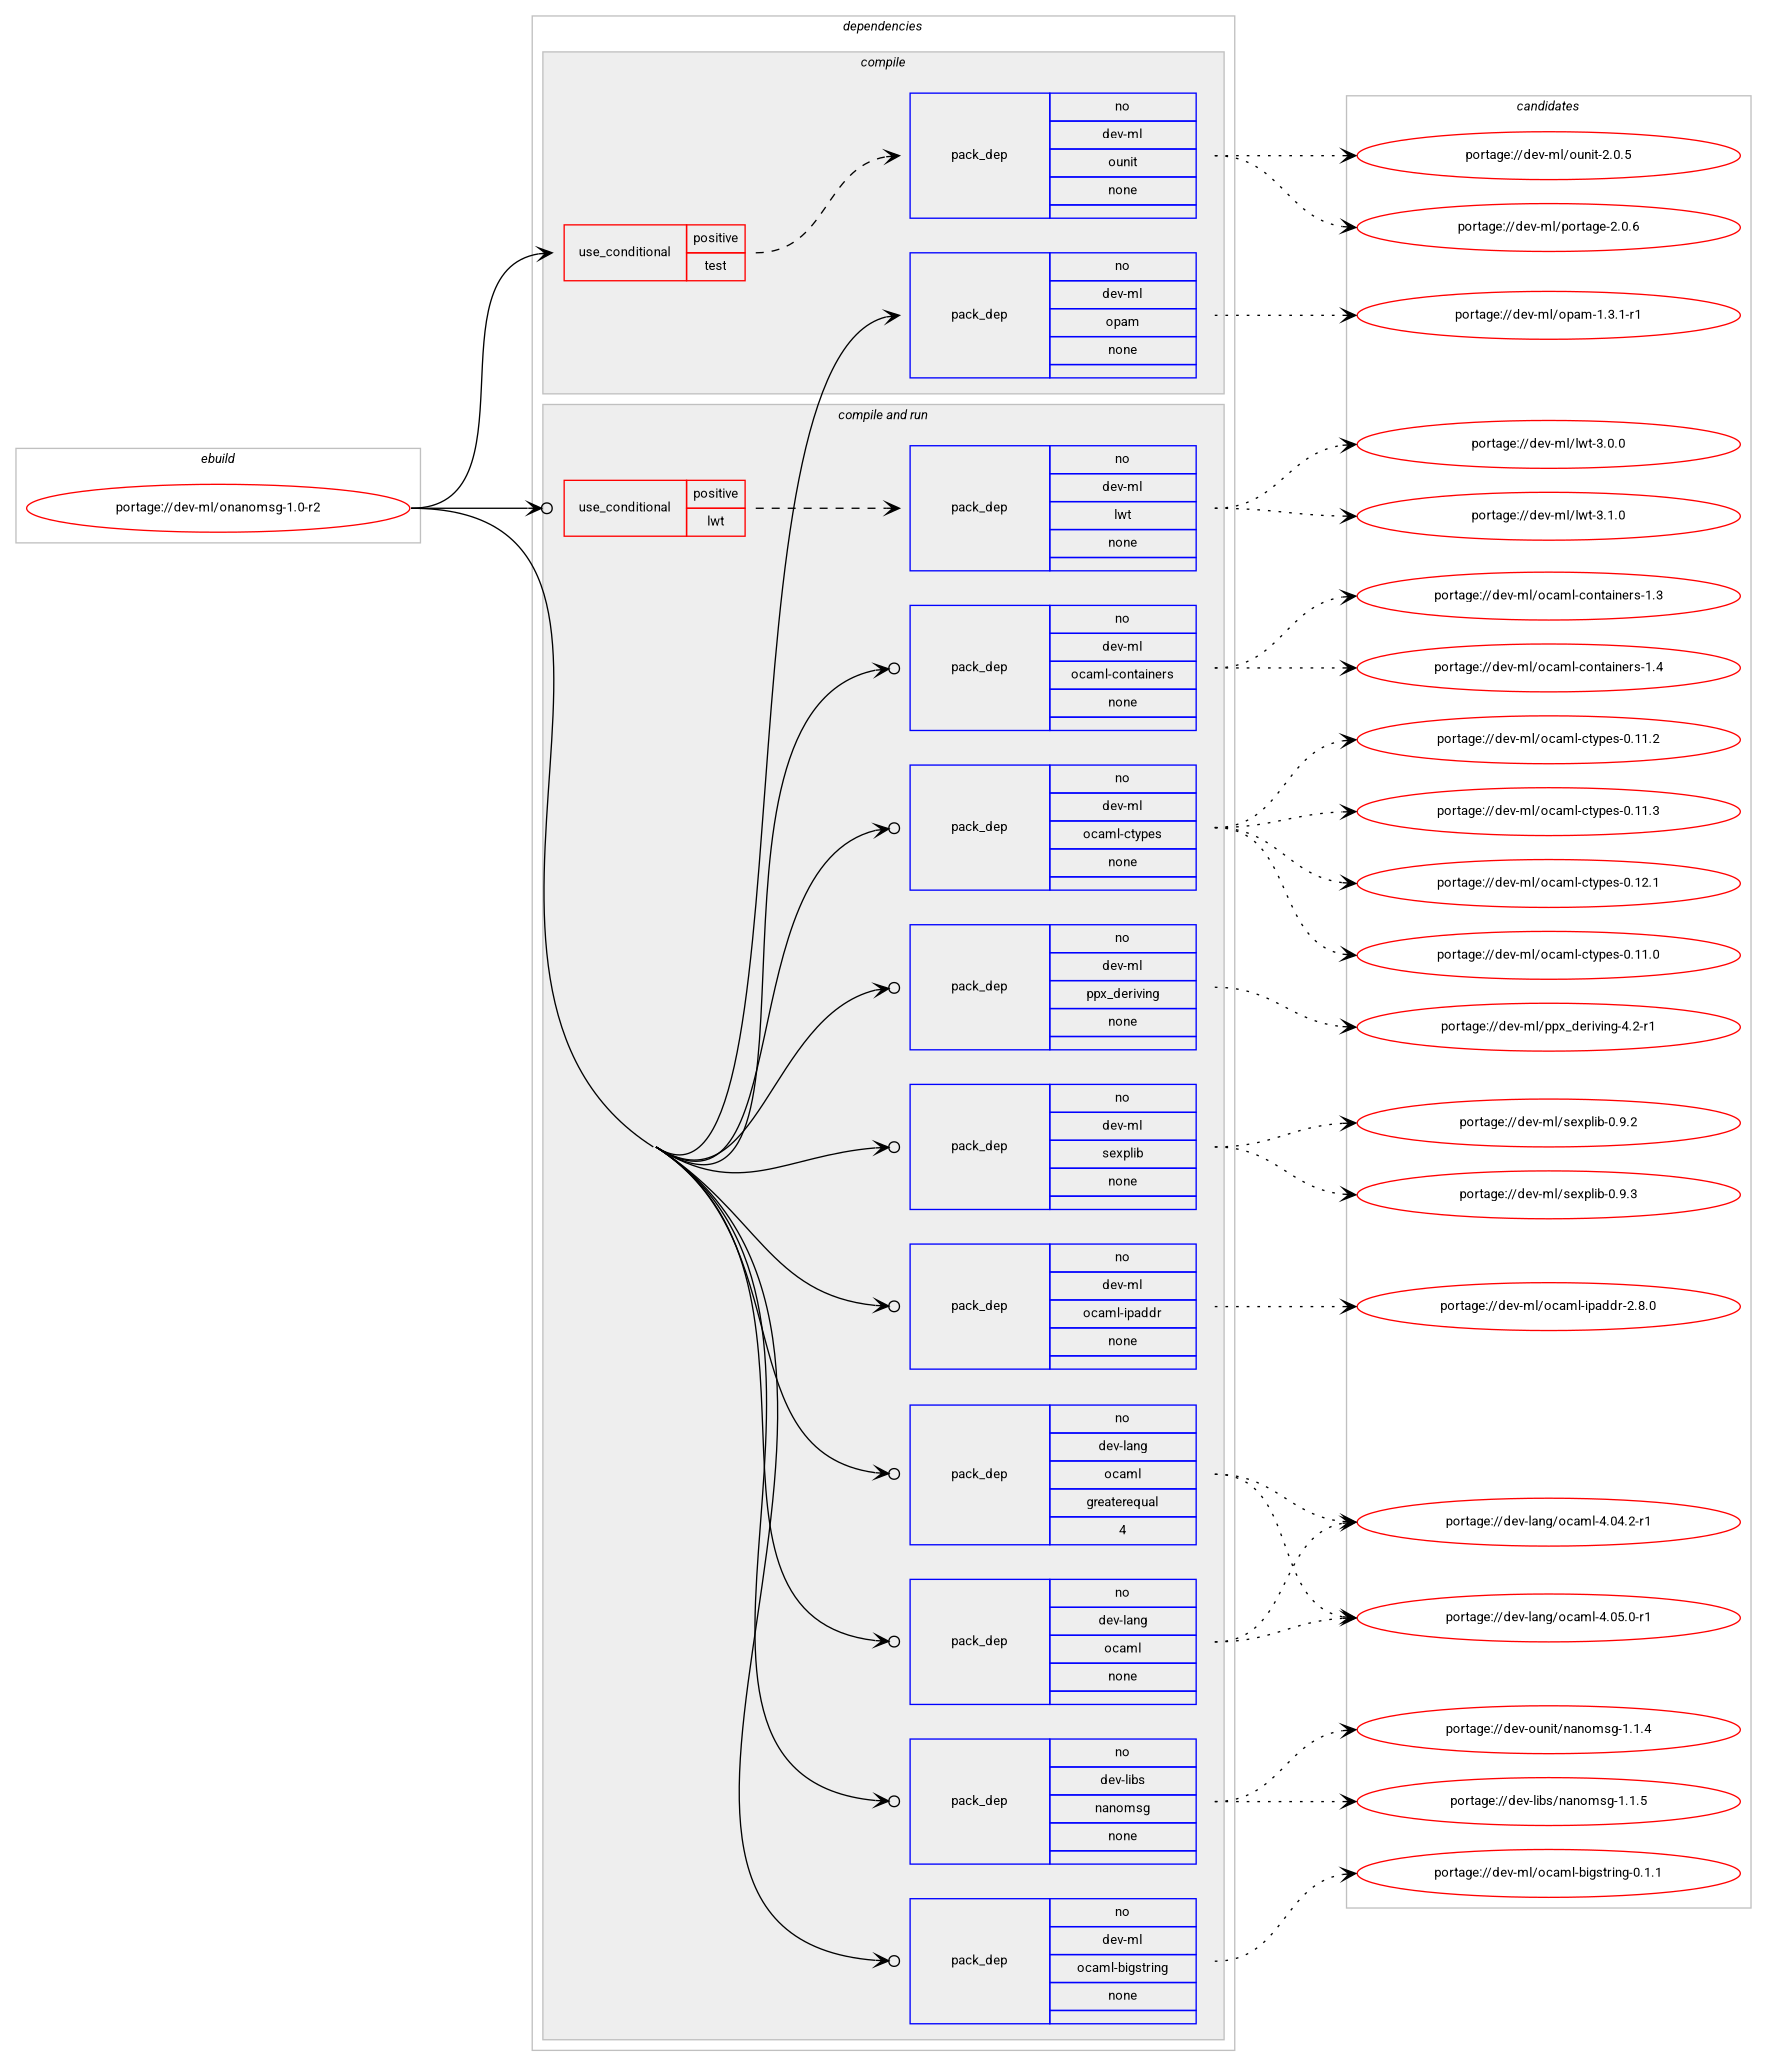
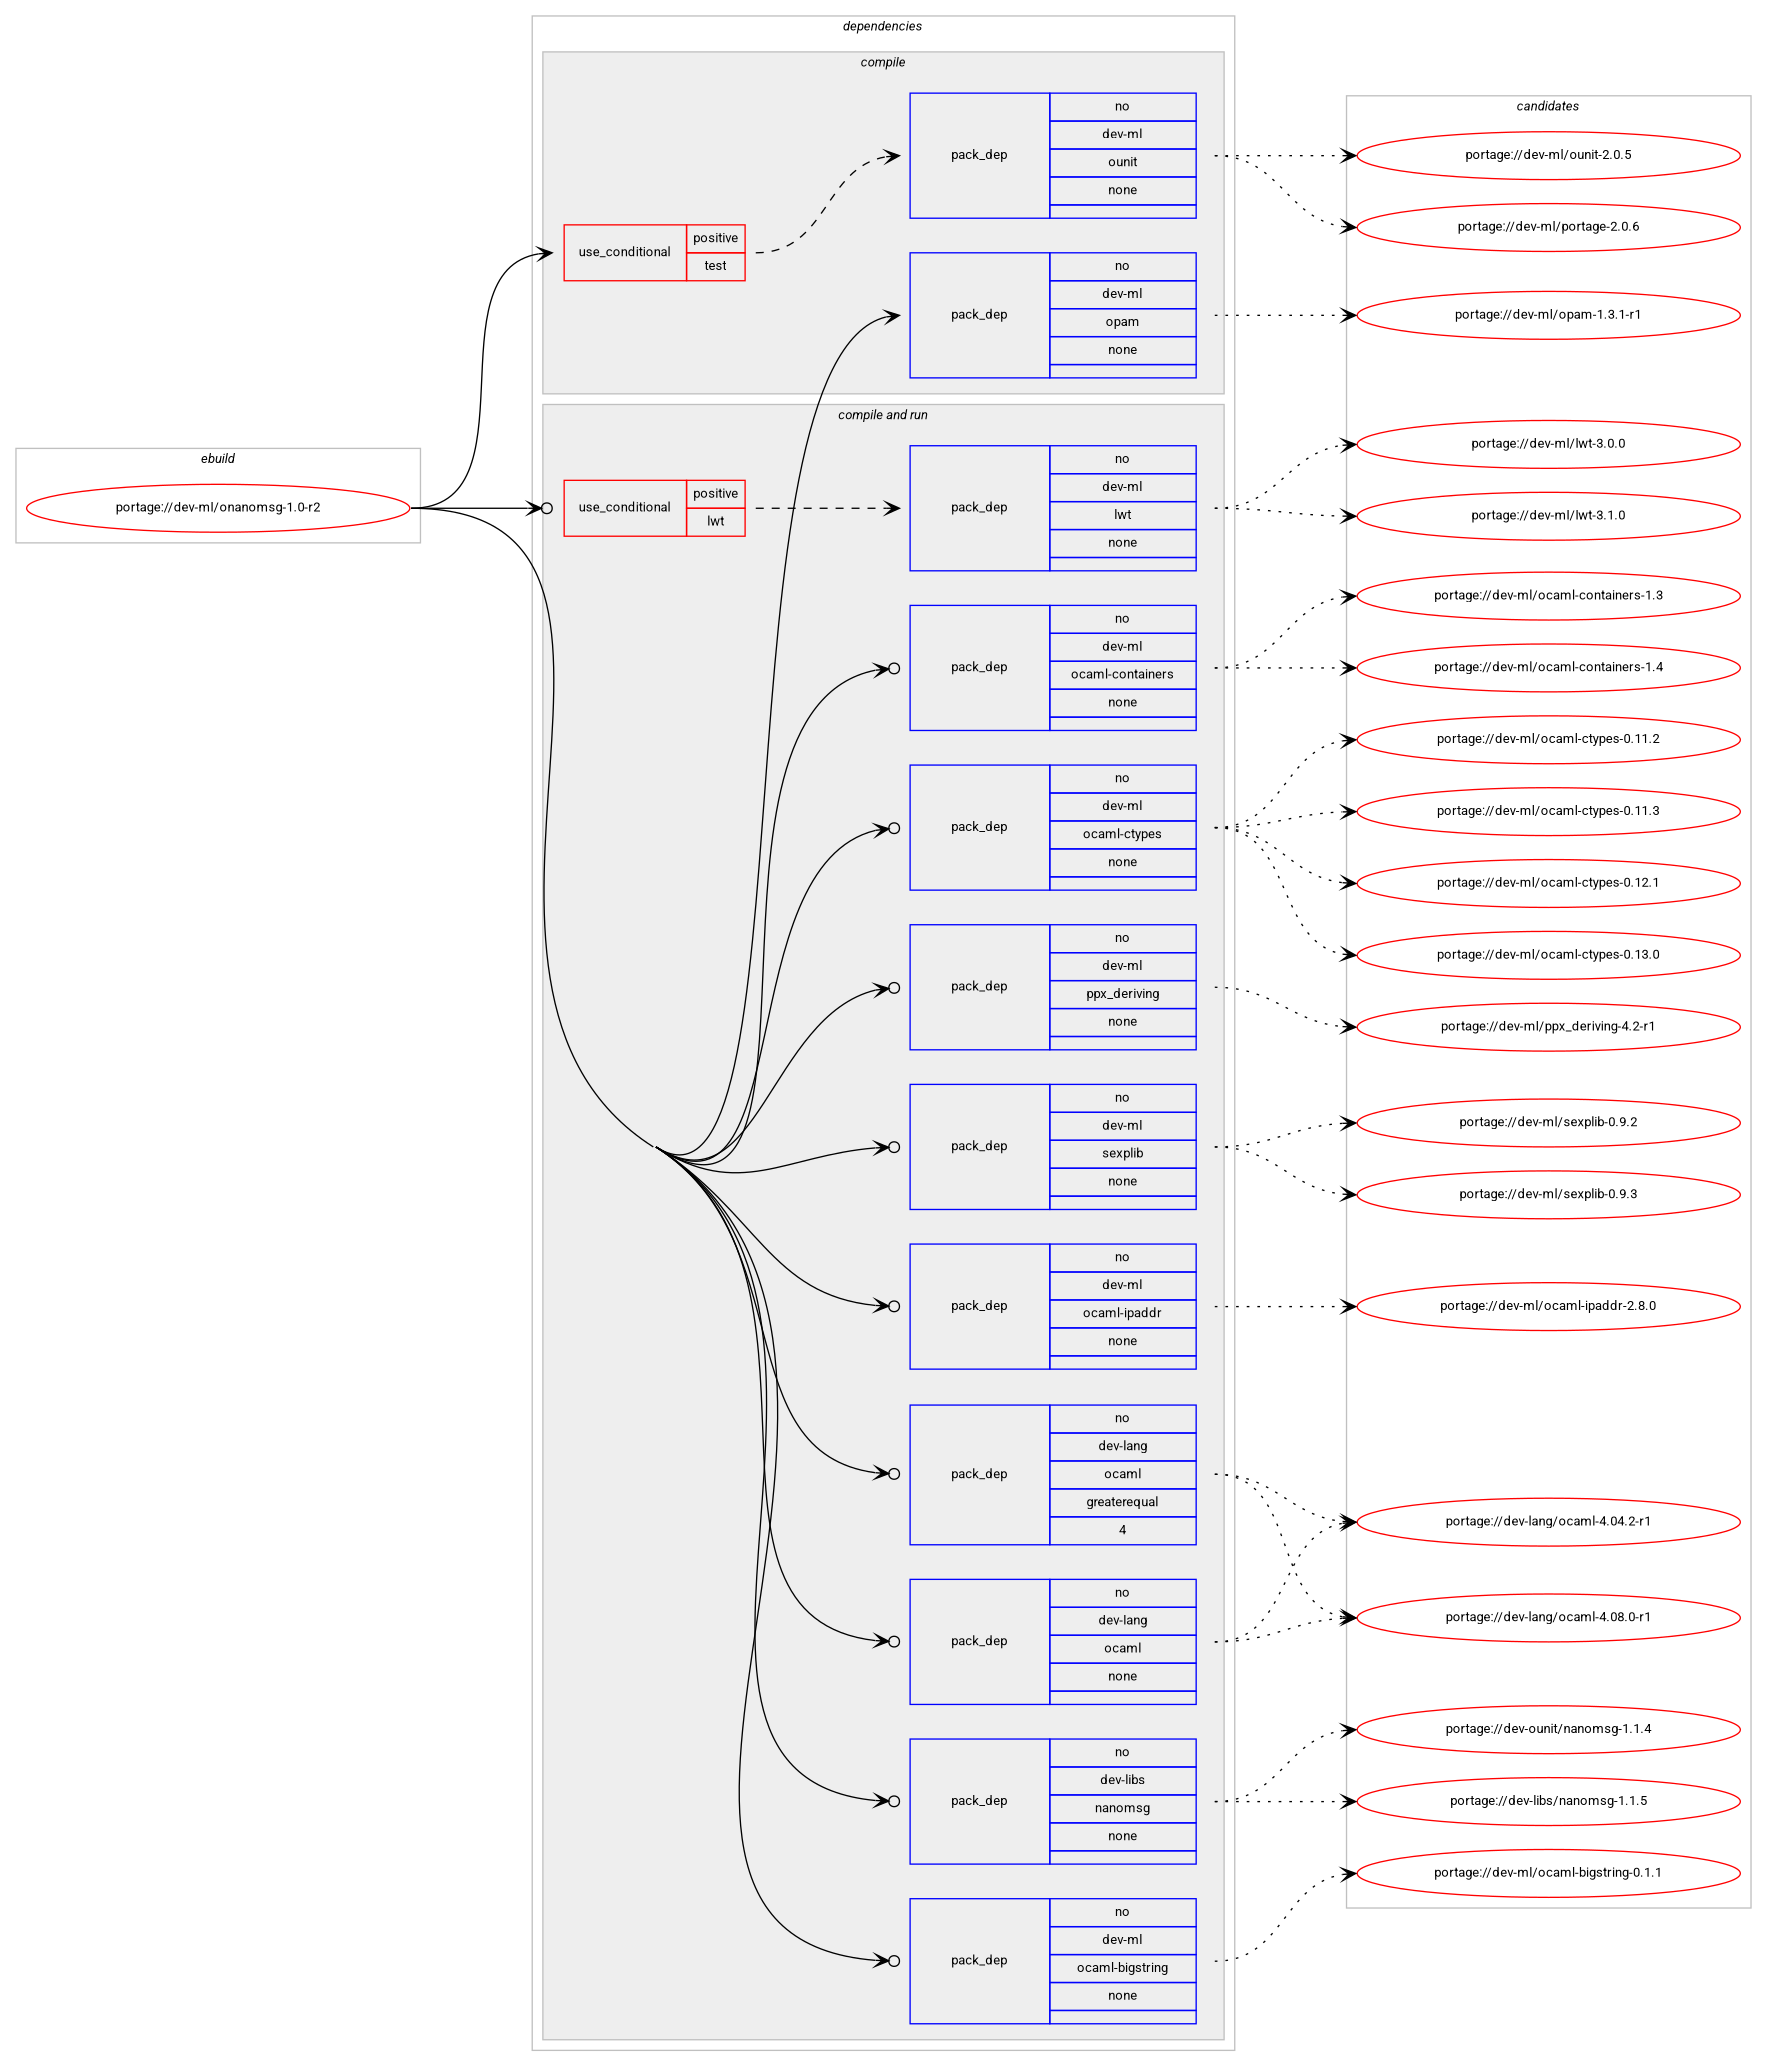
(1549, 955) -> (1549, 955)
(1549, 1618) -> (1549, 1618)
